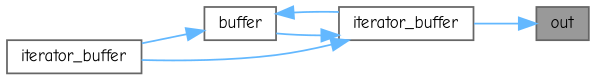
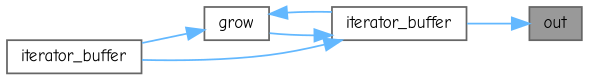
(240, 24) -> (237, 24)
